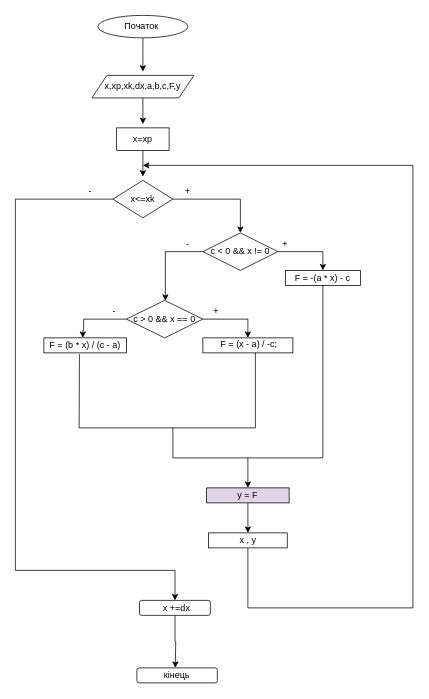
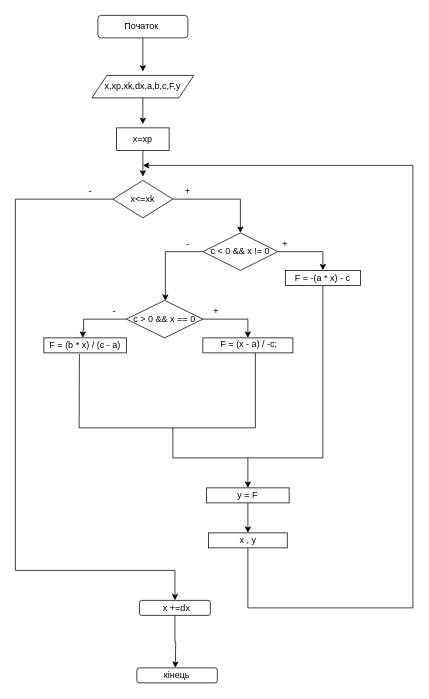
(143, 27) -> (143, 27)
(248, 495) -> (248, 495)
